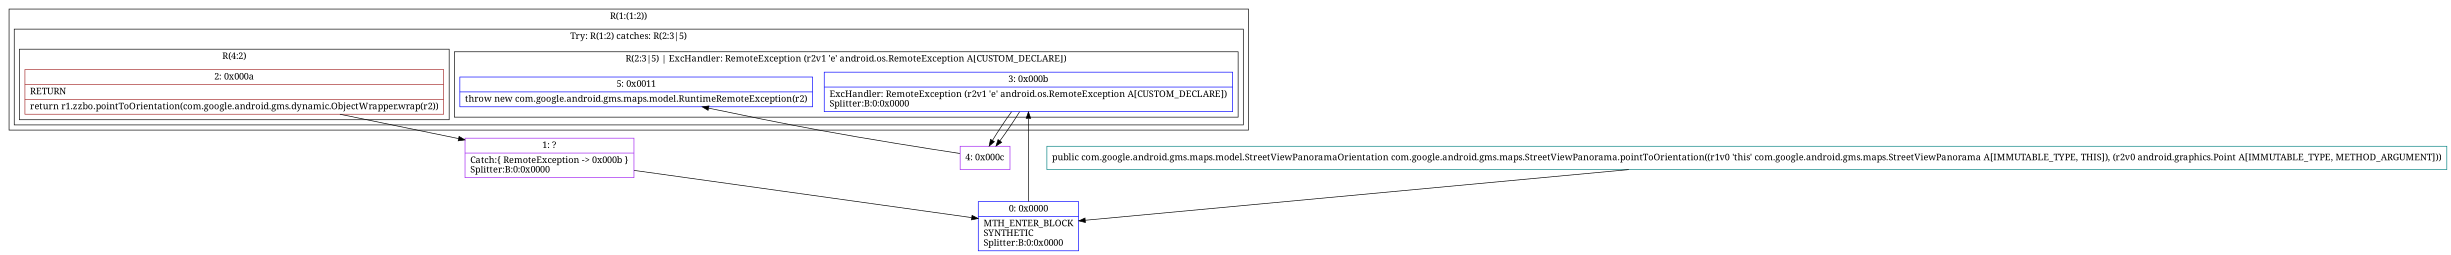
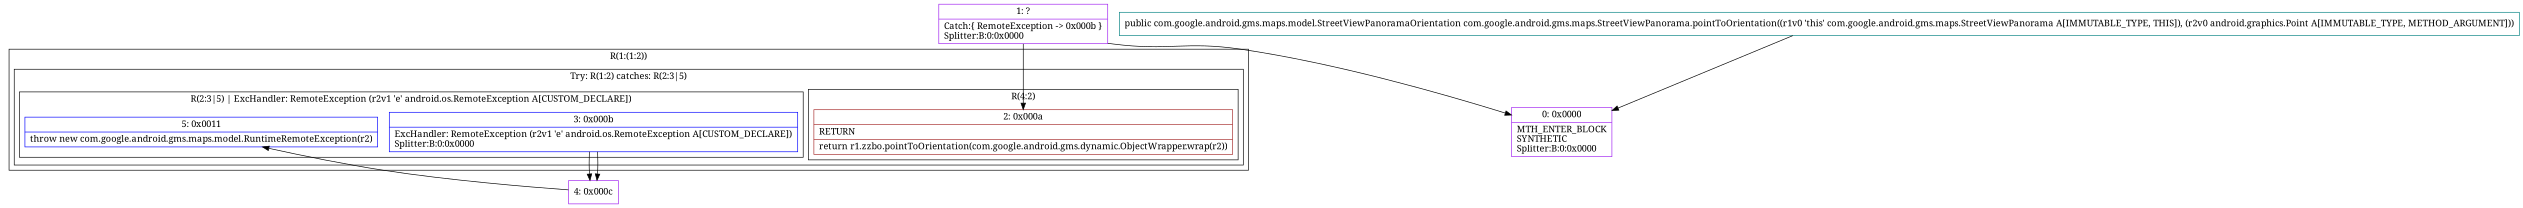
(399, 126) -> (1023, 73)
(1028, 160) -> none
(1028, 226) -> (1562, 132)
